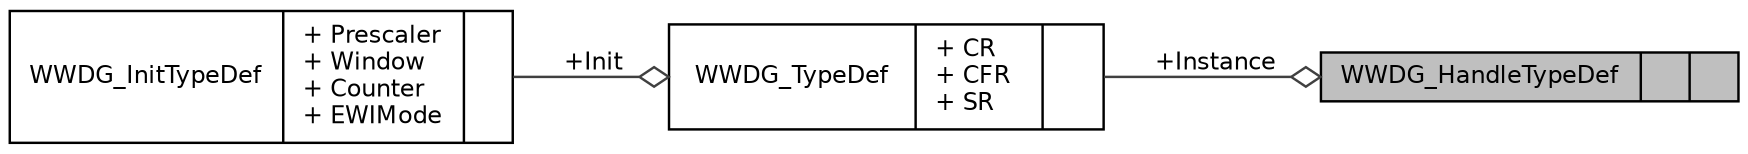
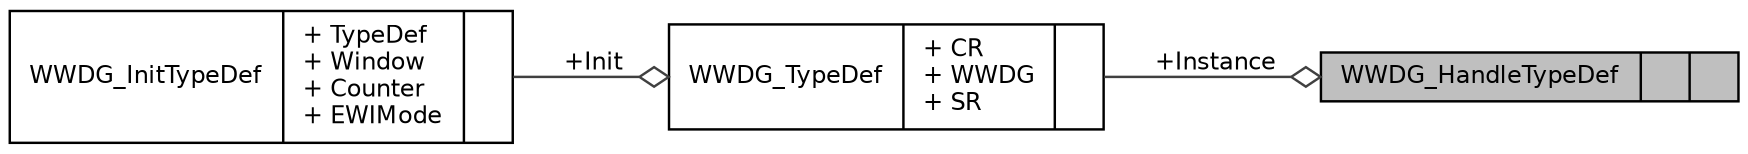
(372, 35) -> (366, 35)
(973, 76) -> (979, 76)
